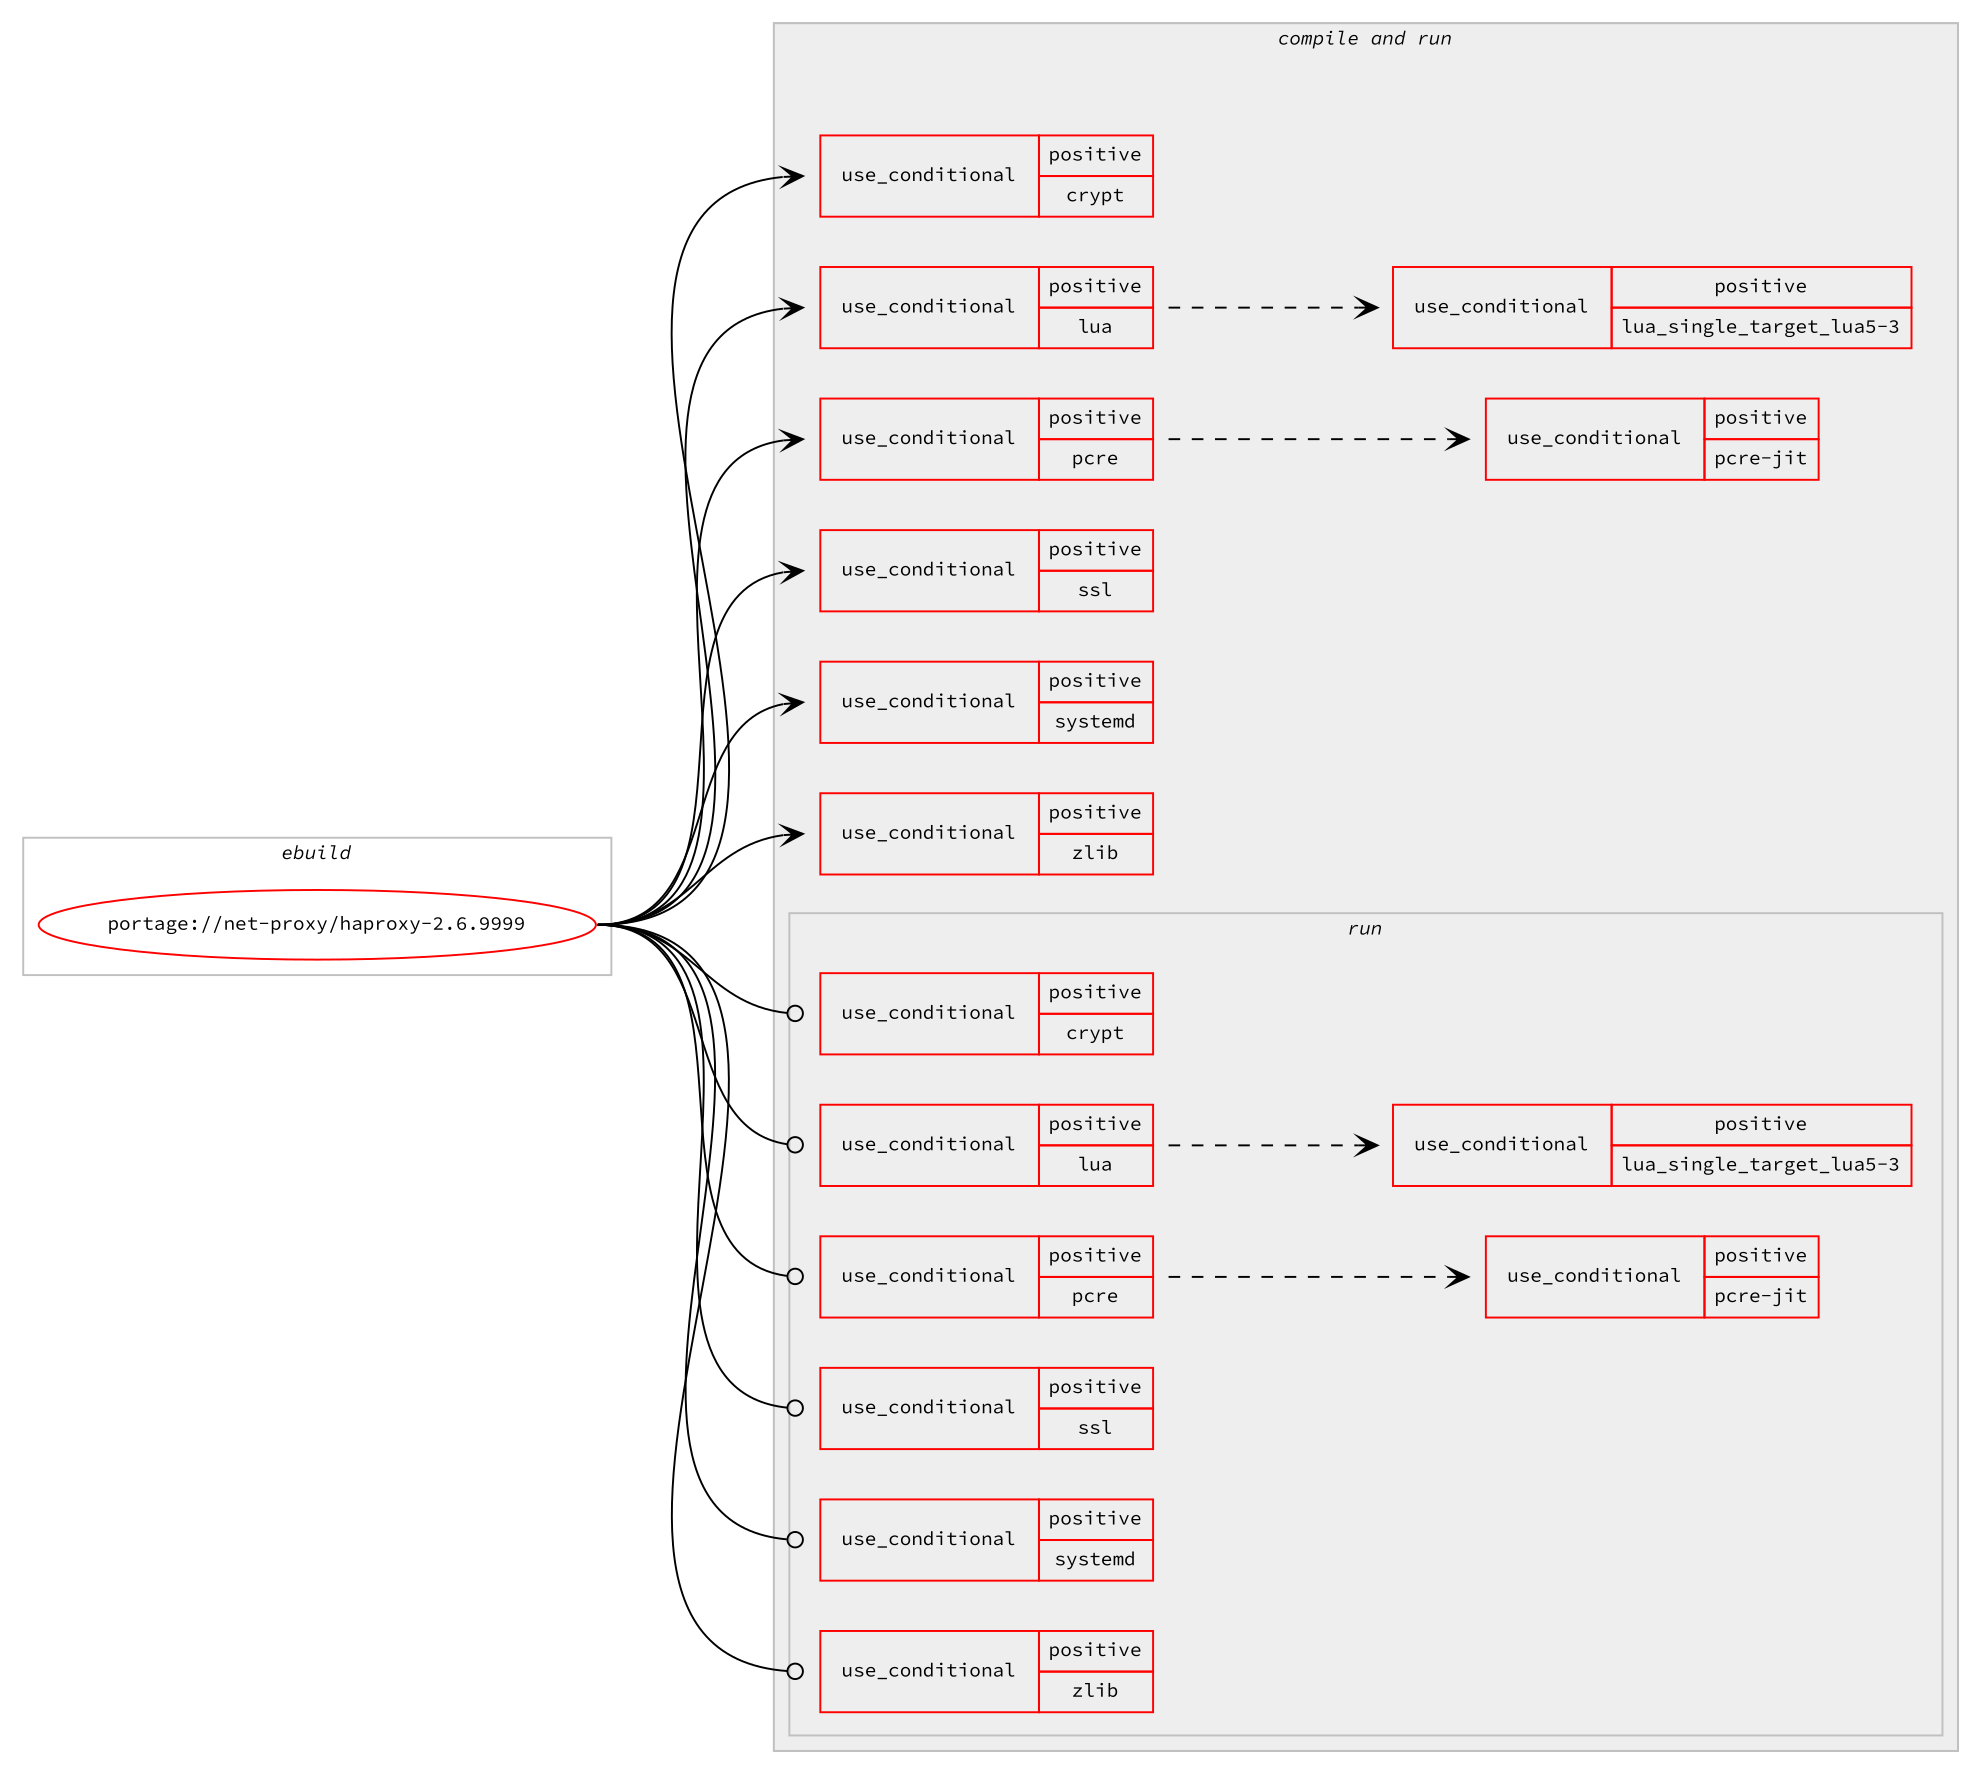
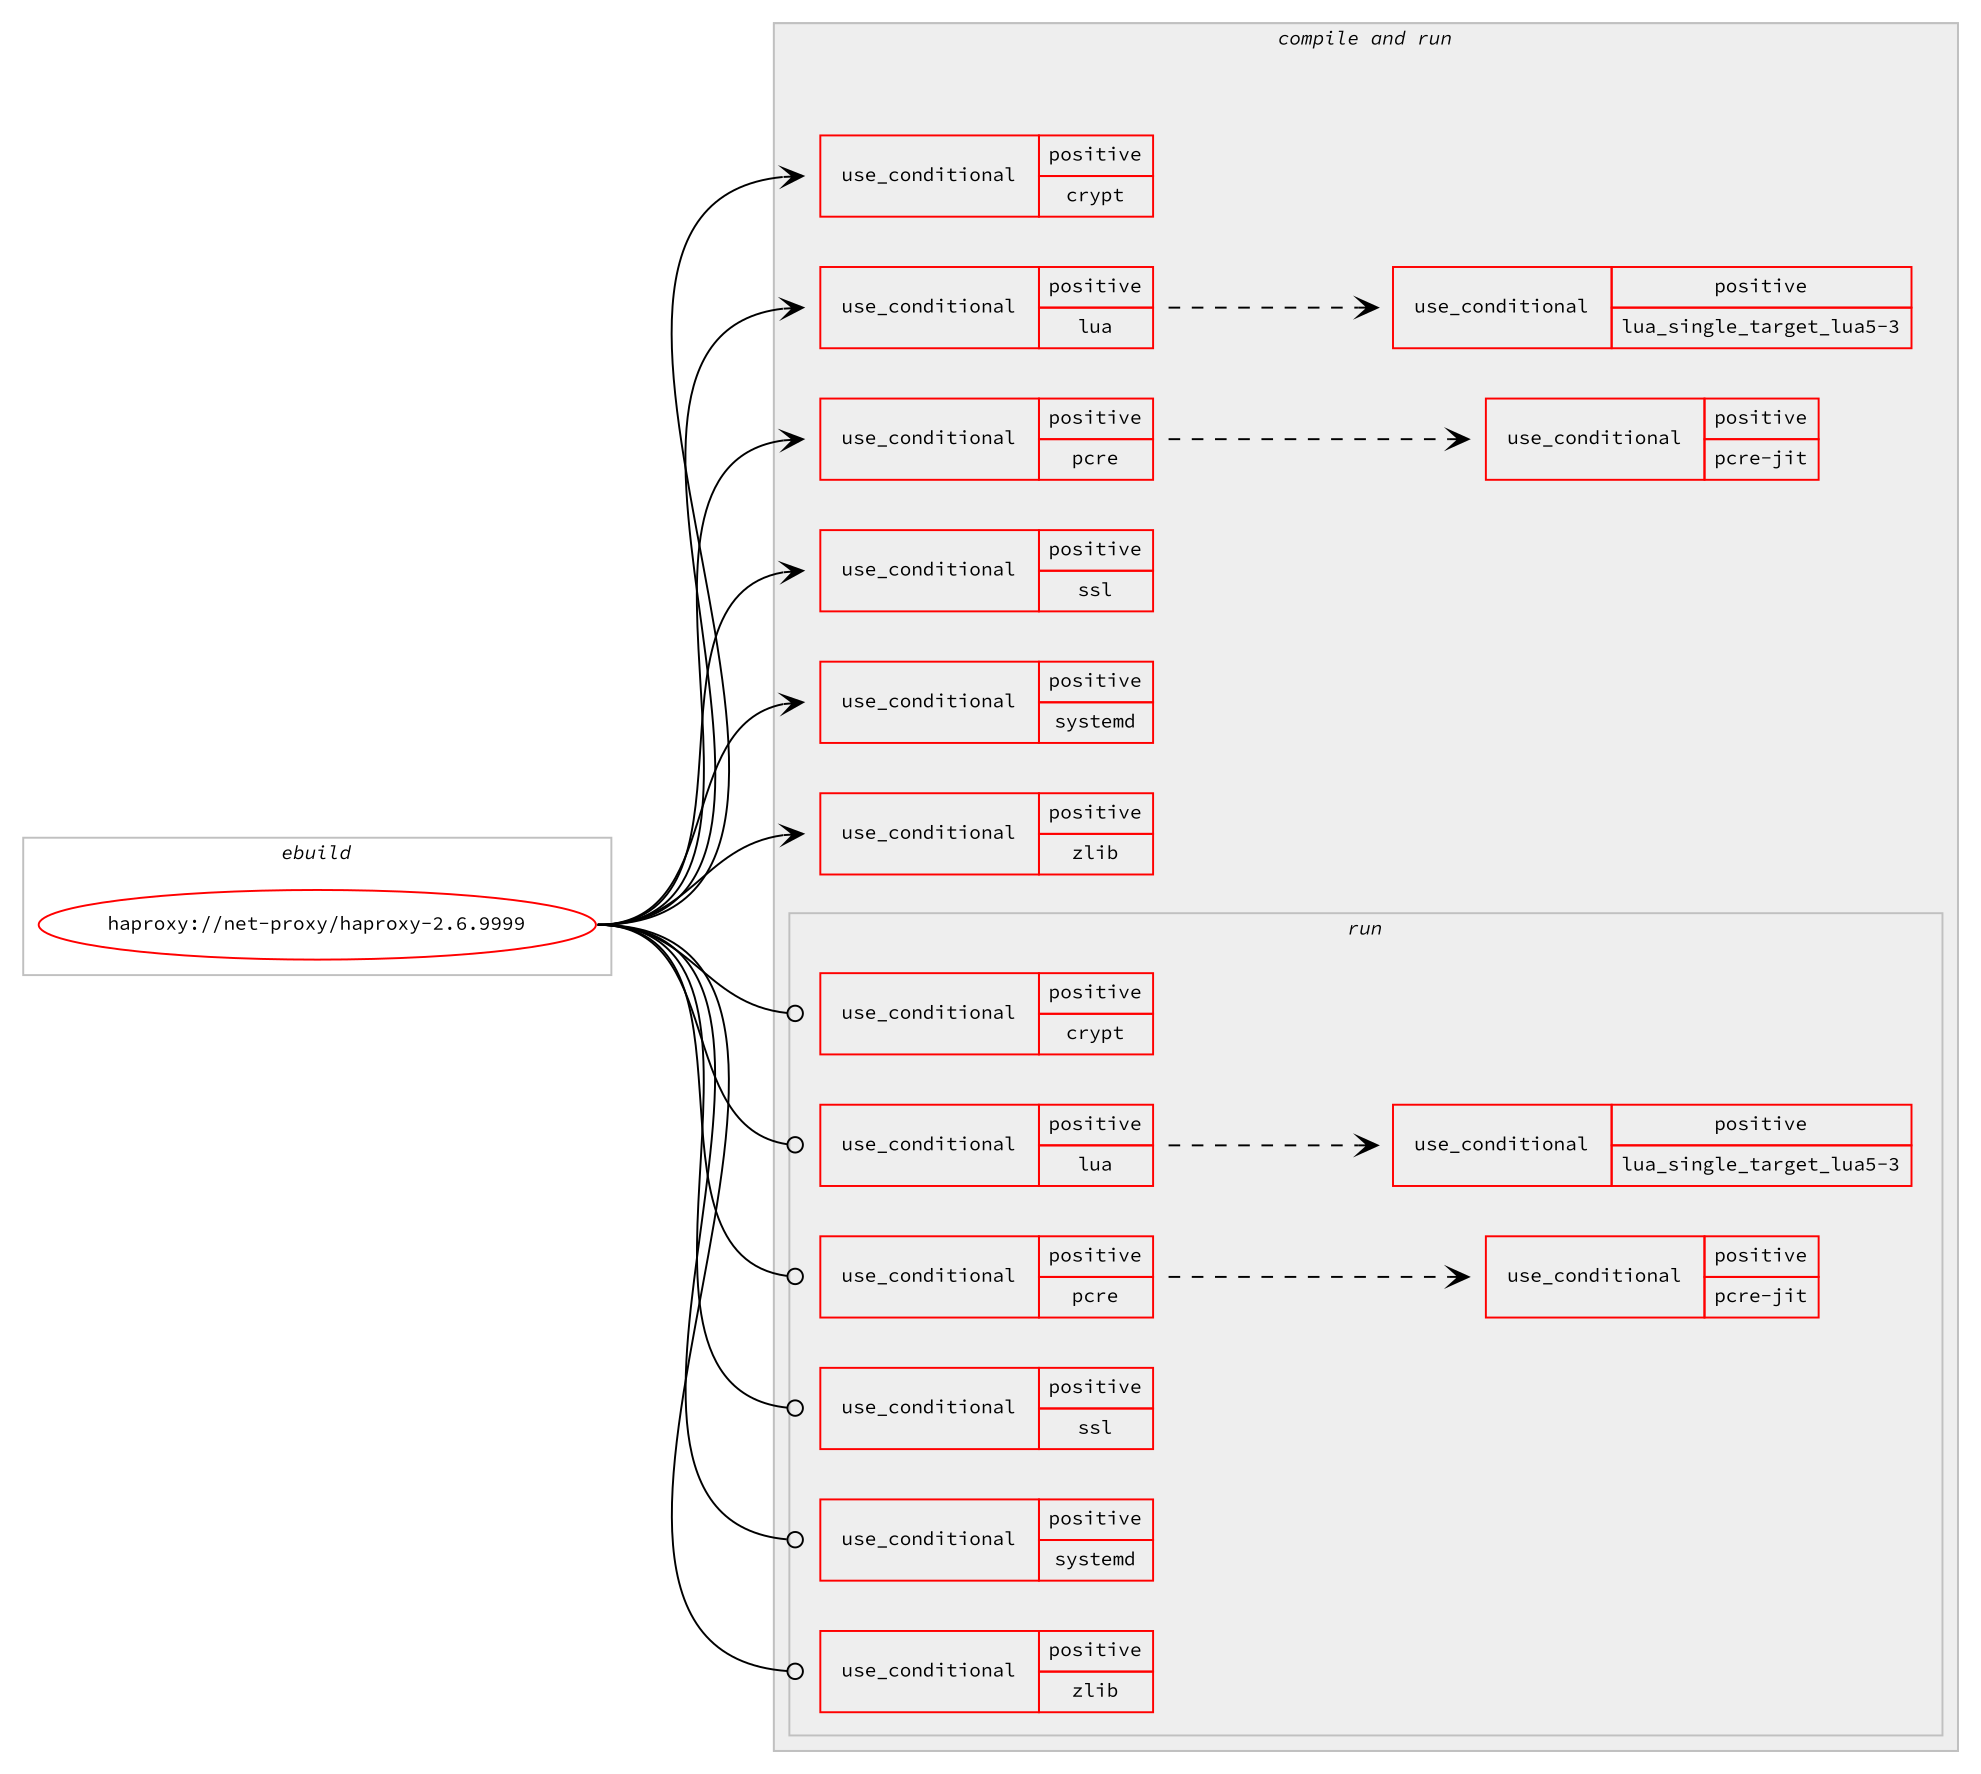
(317, 925) -> (317, 925)
